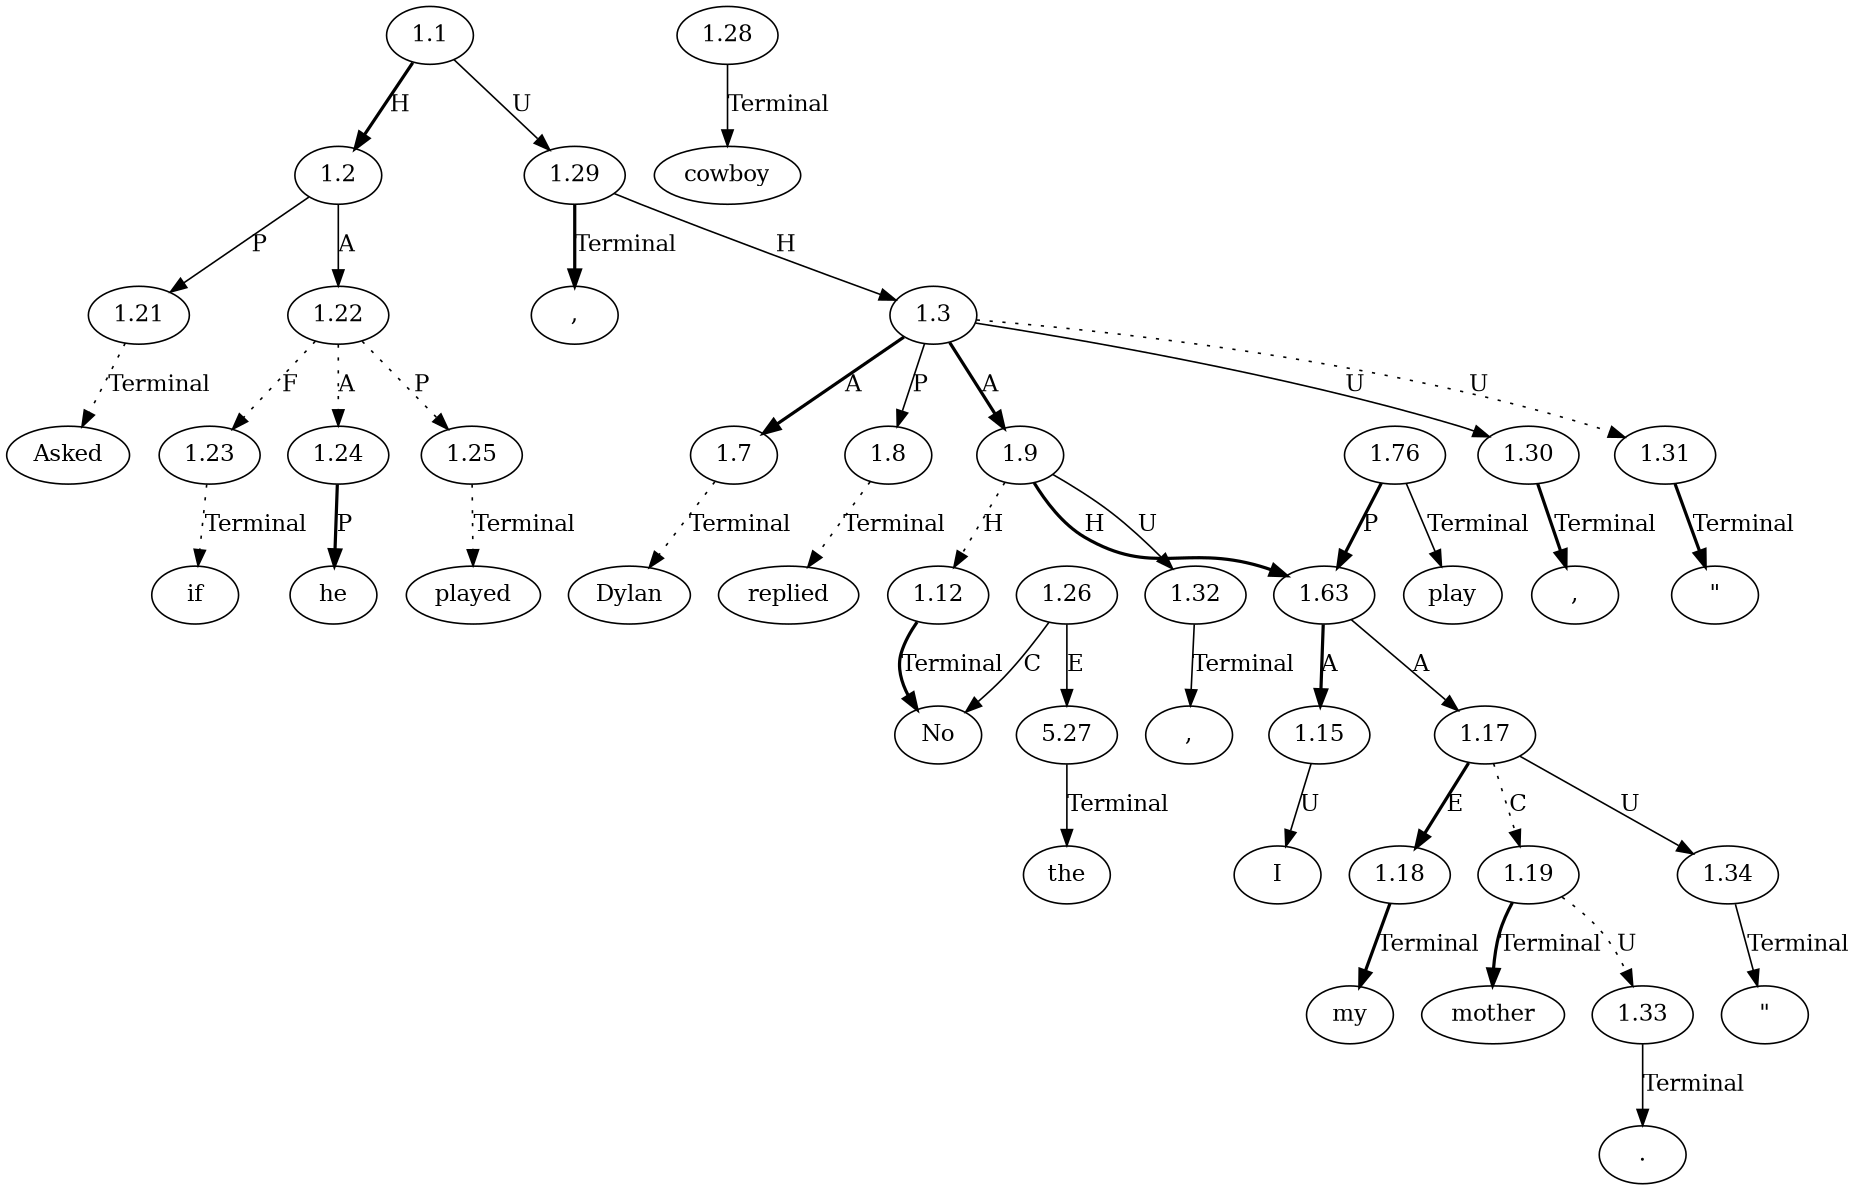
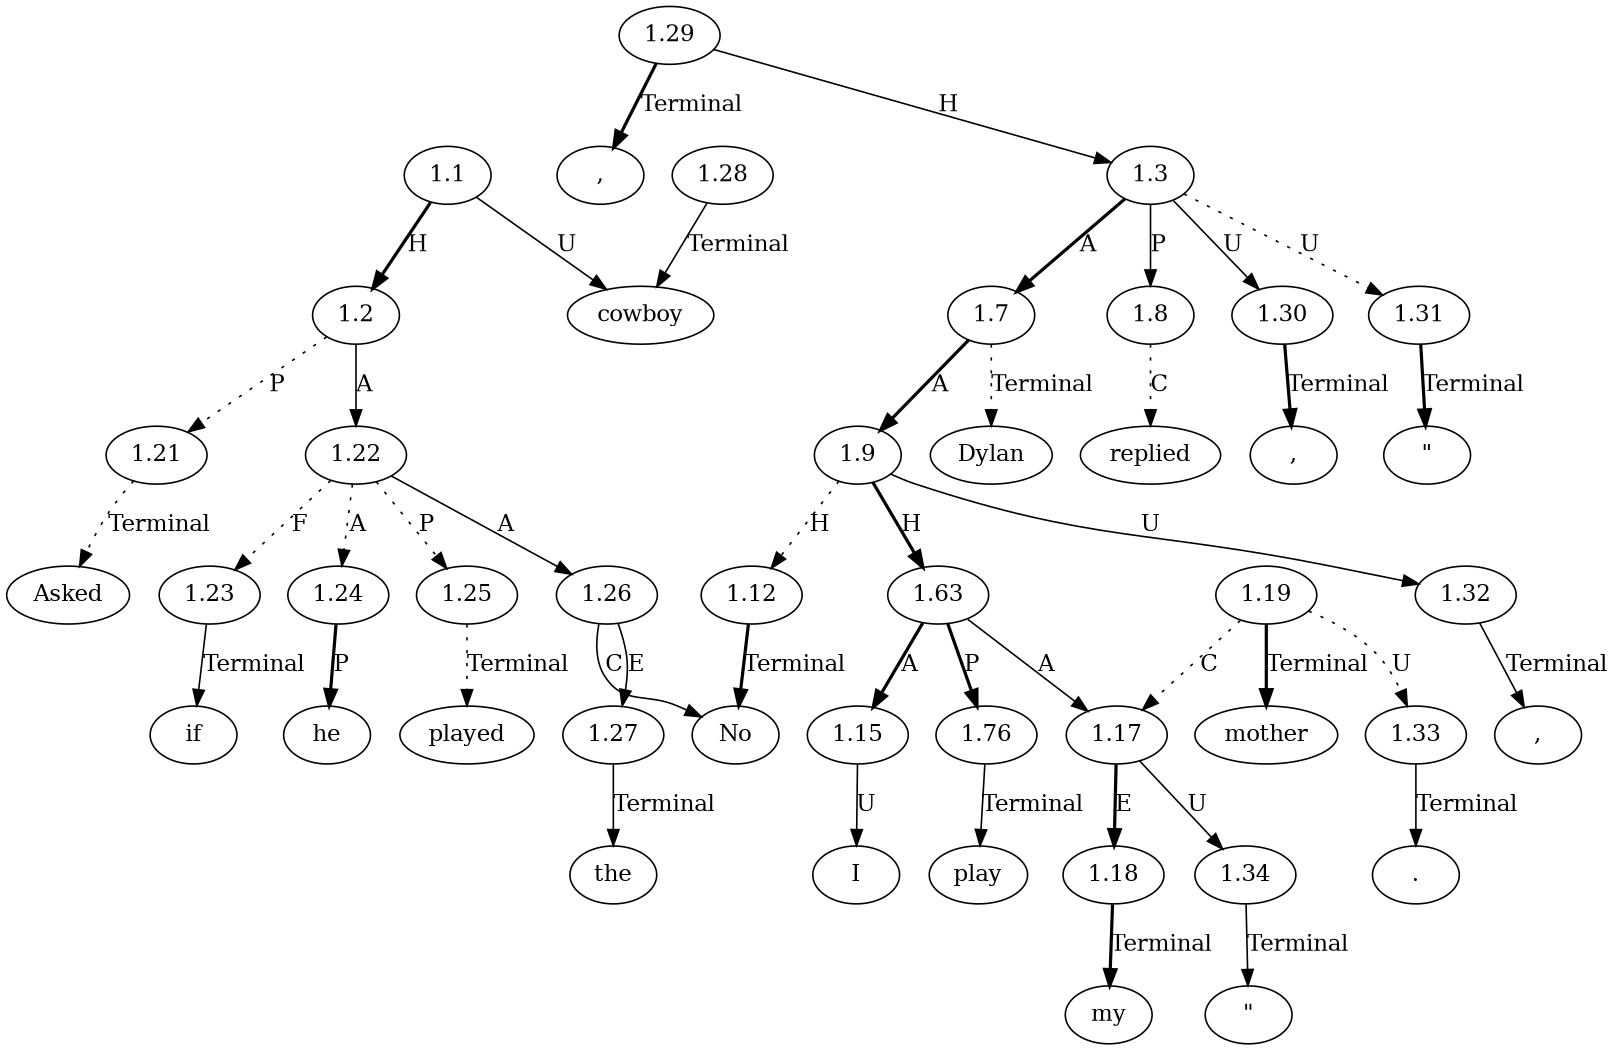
(496, 99) -> (535, 239)
(246, 240) -> (264, 380)
(972, 378) -> (931, 379)
(203, 517) -> (203, 657)
(1363, 518) -> (960, 657)
none -> (474, 521)
(895, 525) -> (1159, 385)
(1067, 735) -> (613, 735)
(1504, 797) -> (1198, 660)
